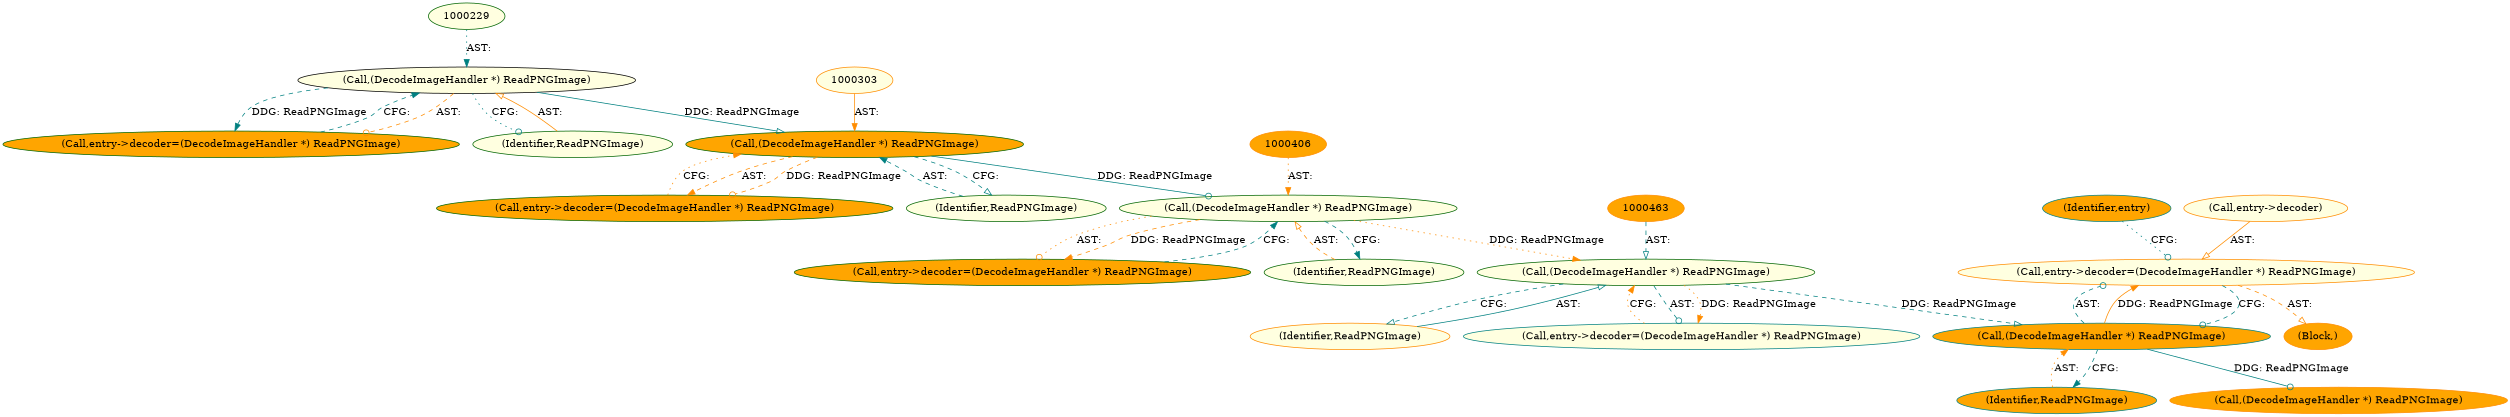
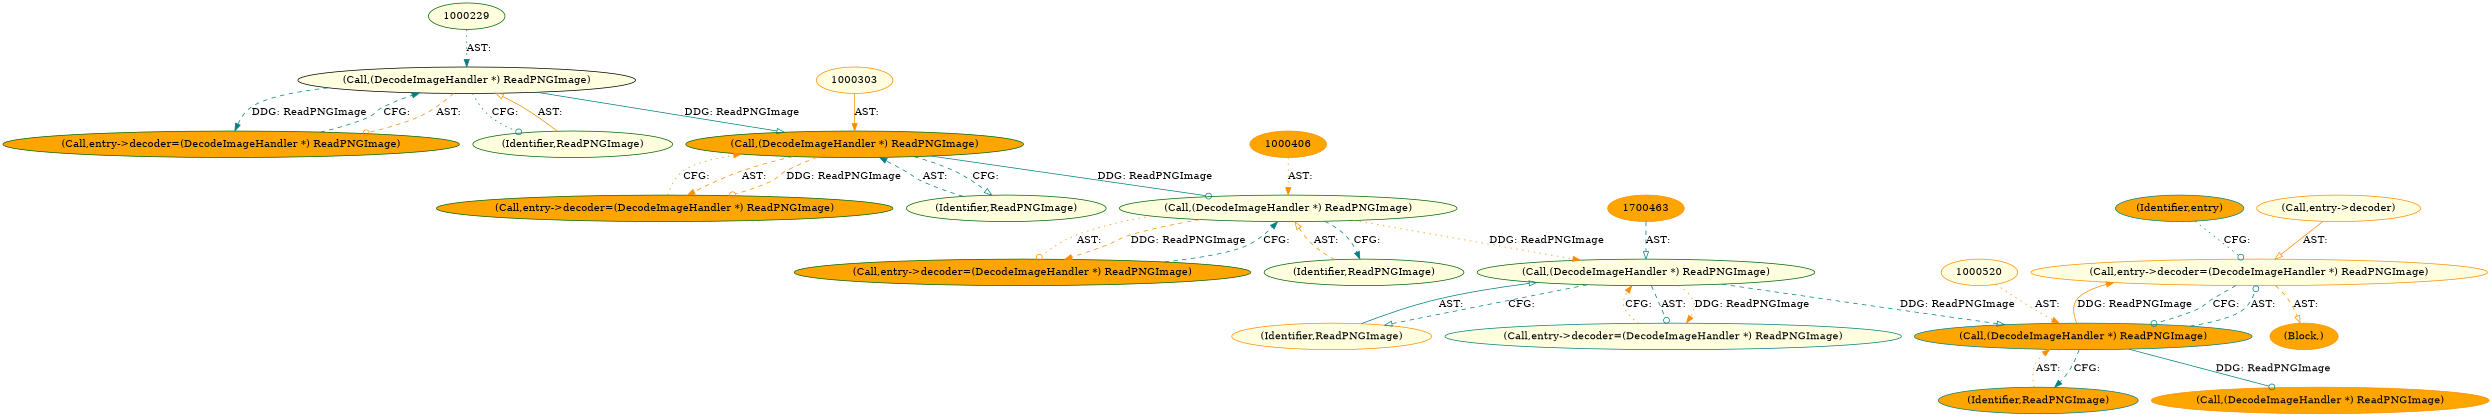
(1646, 208) -> (1646, 208)
none -> (1979, 272)
